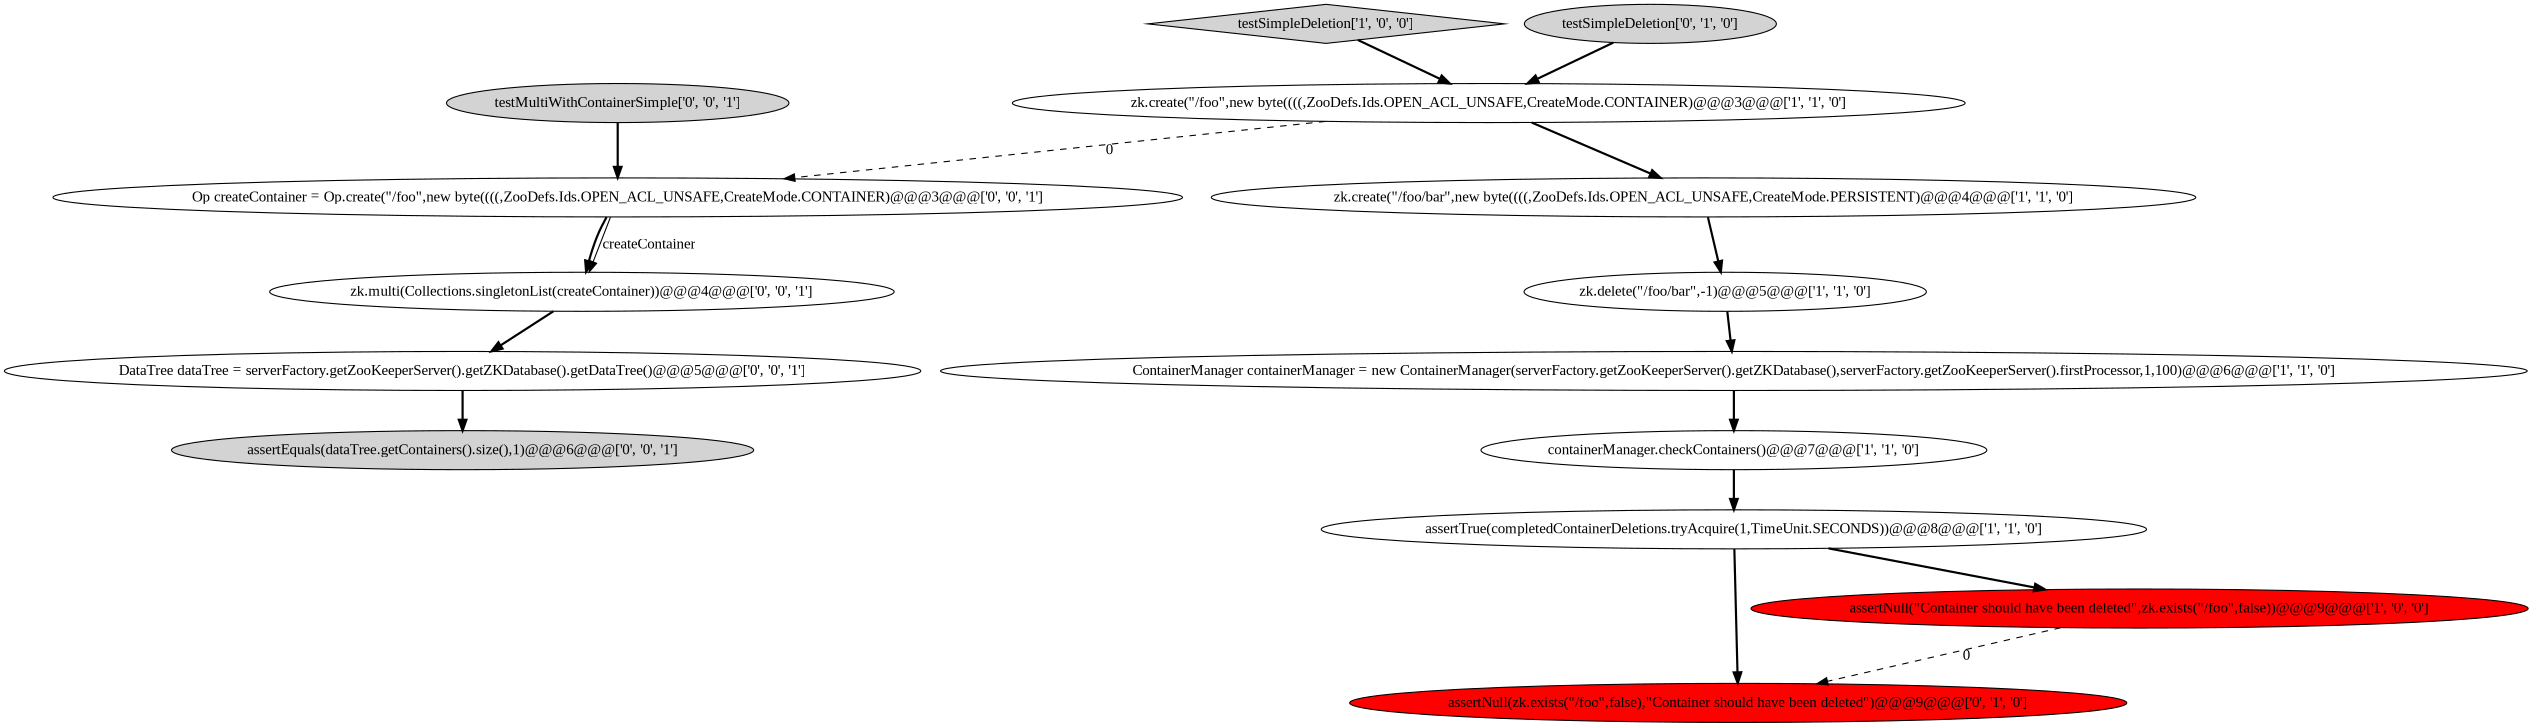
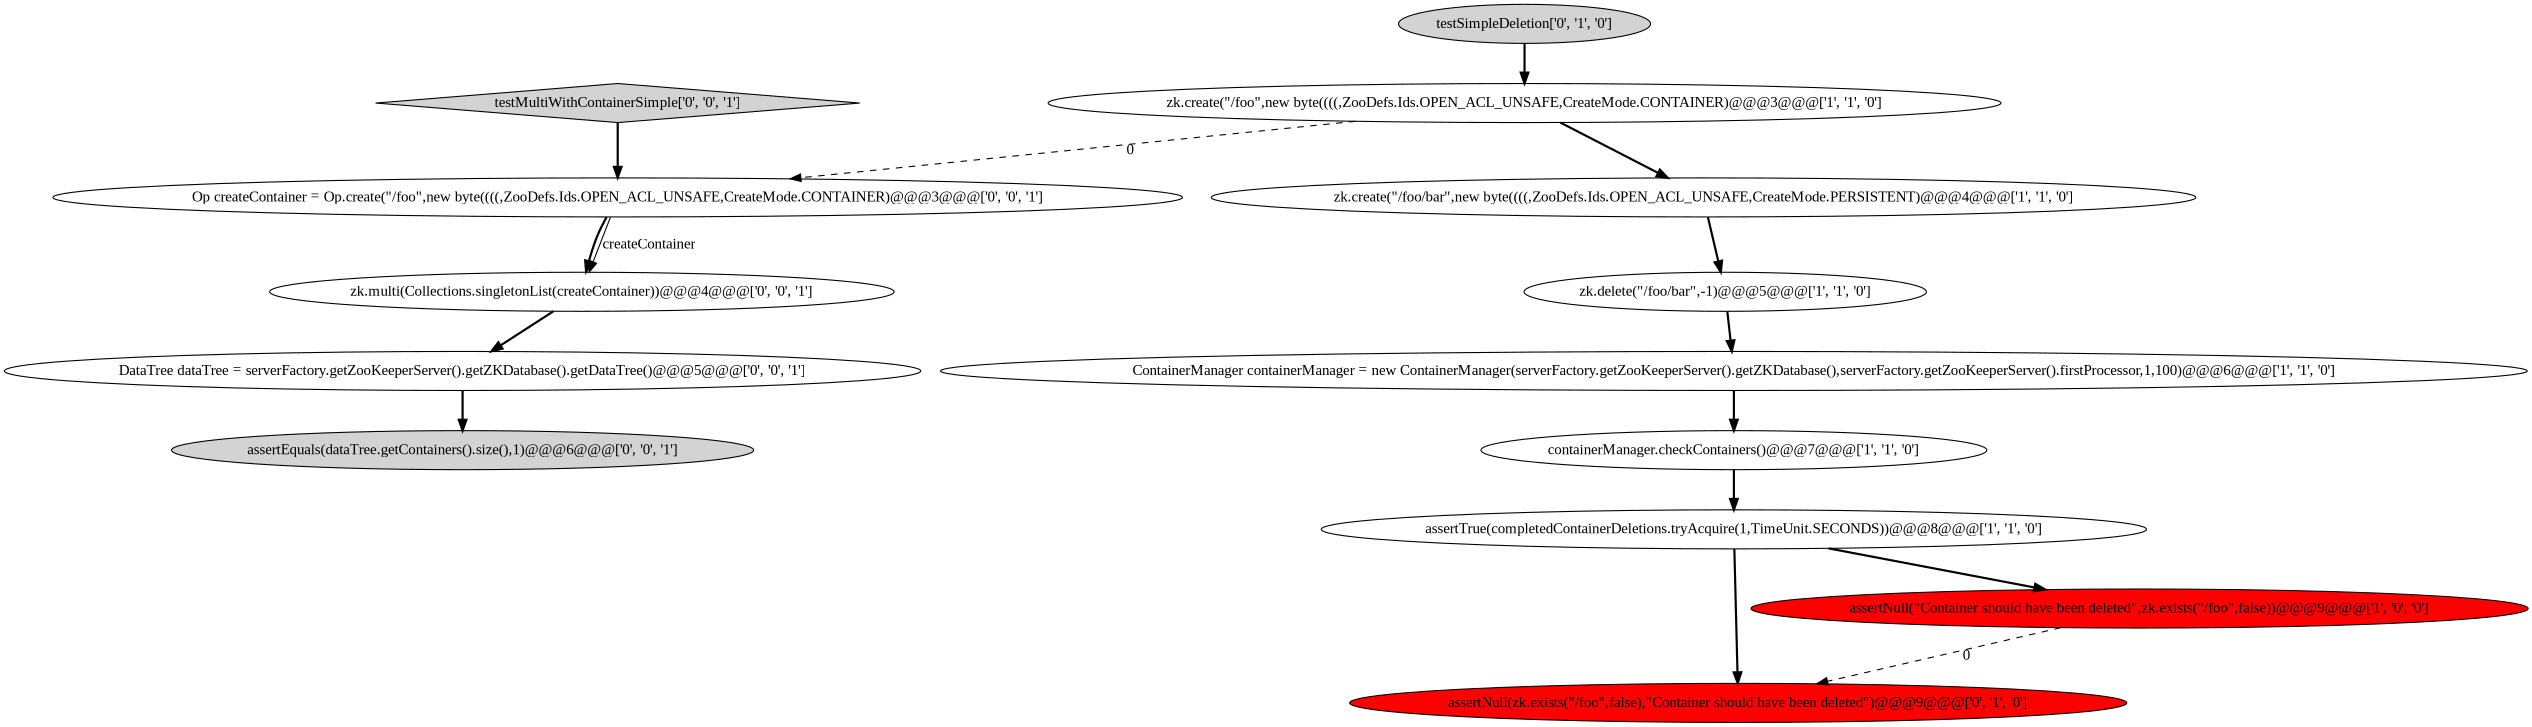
(1326, 24) -> none
(618, 103) -> (618, 103)
